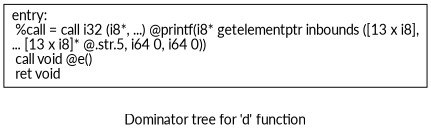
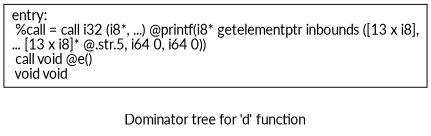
(36, 75) -> (40, 75)
